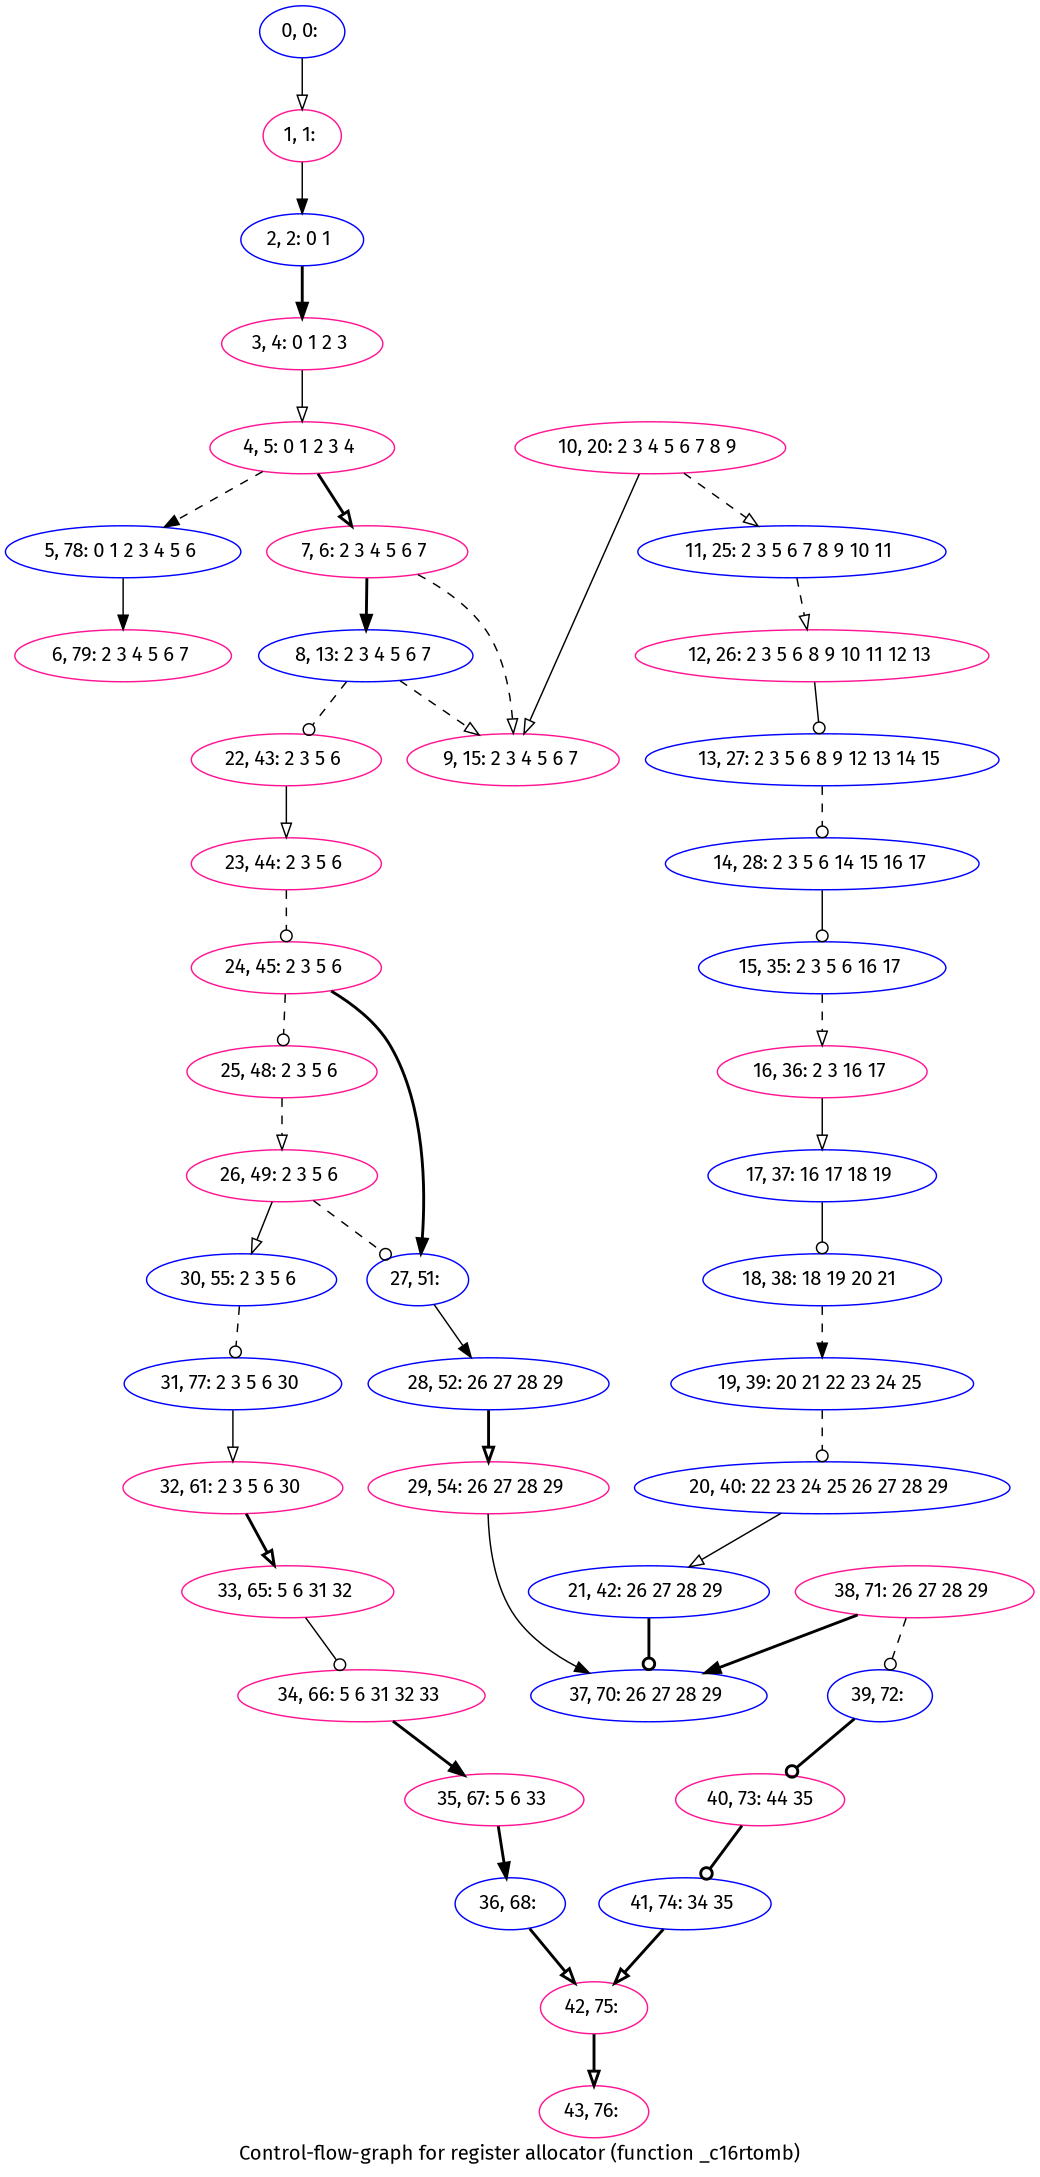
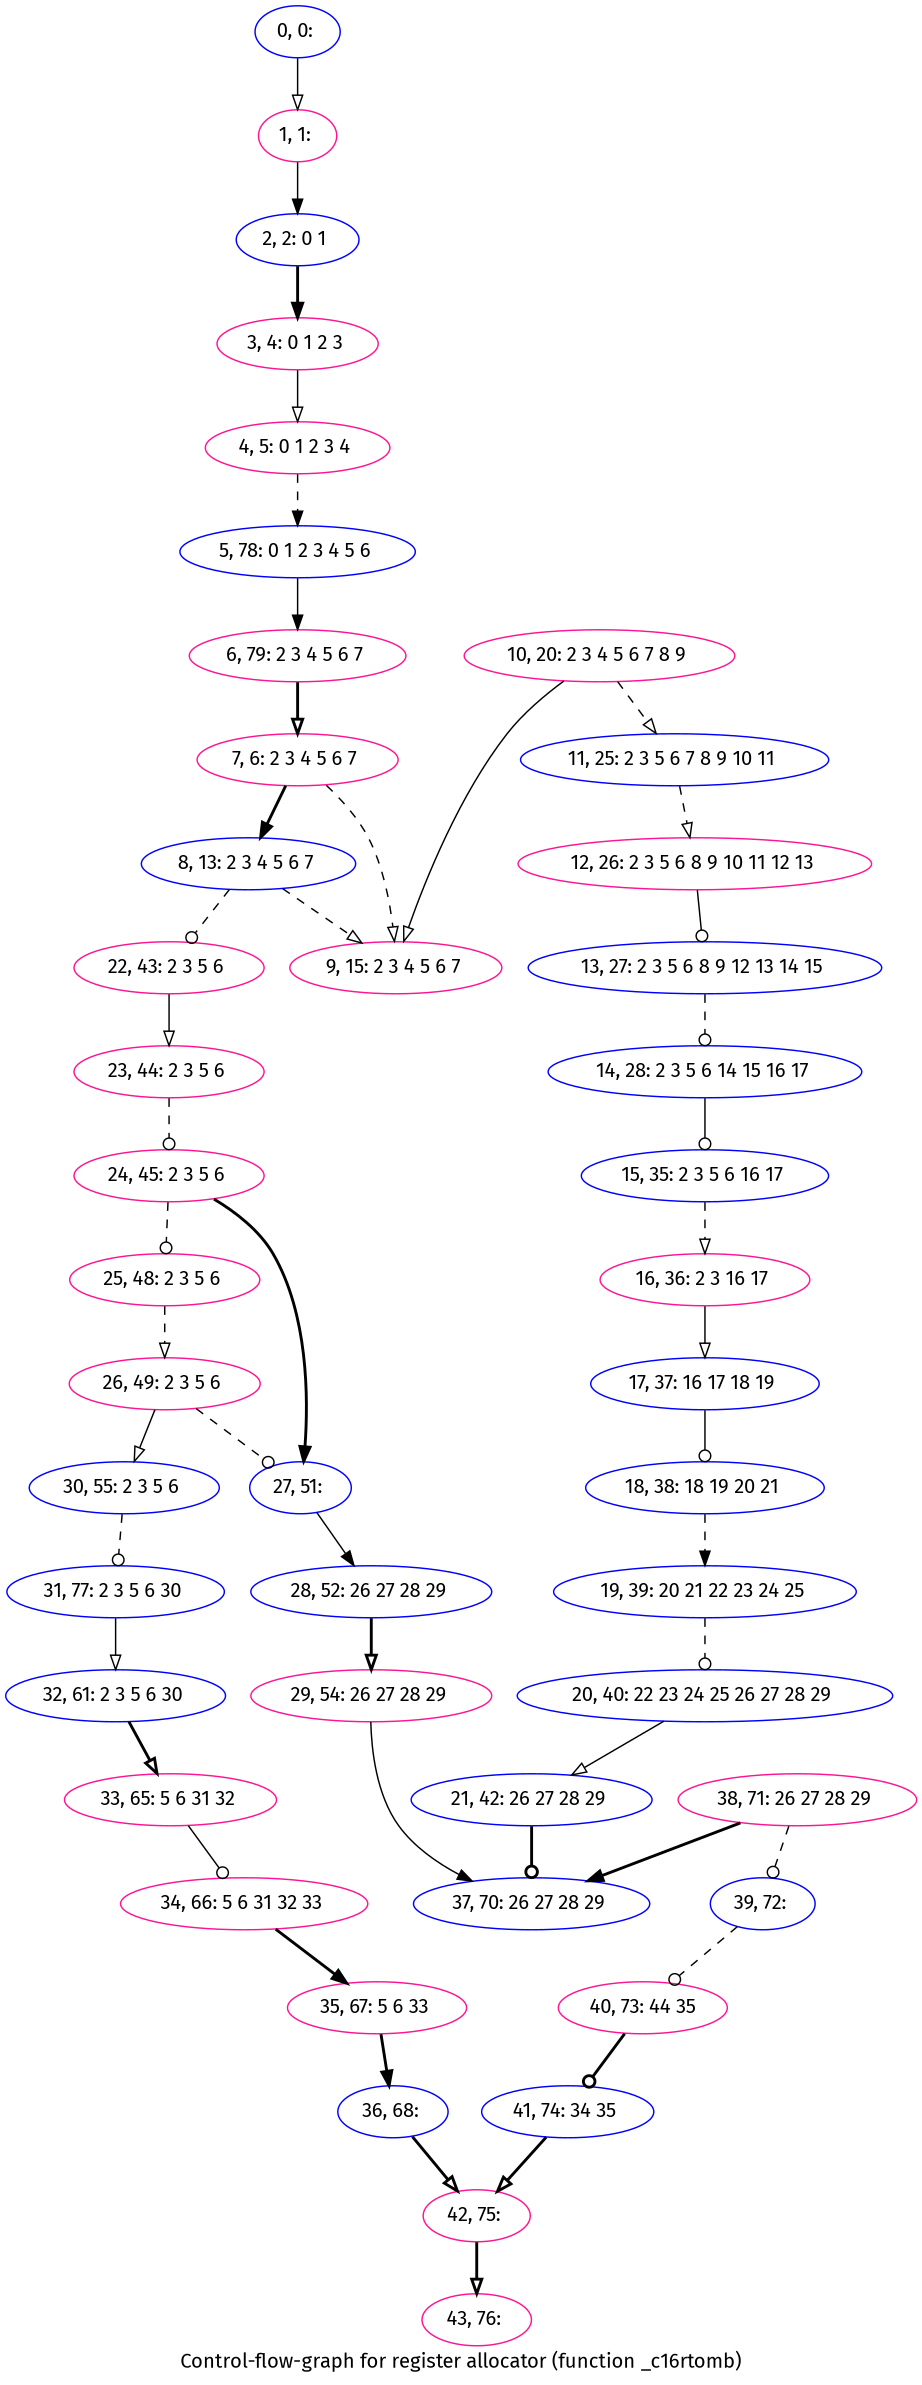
(331, 494) -> (298, 701)
(233, 1488) -> (116, 1696)
(826, 1743) -> (708, 1951)
